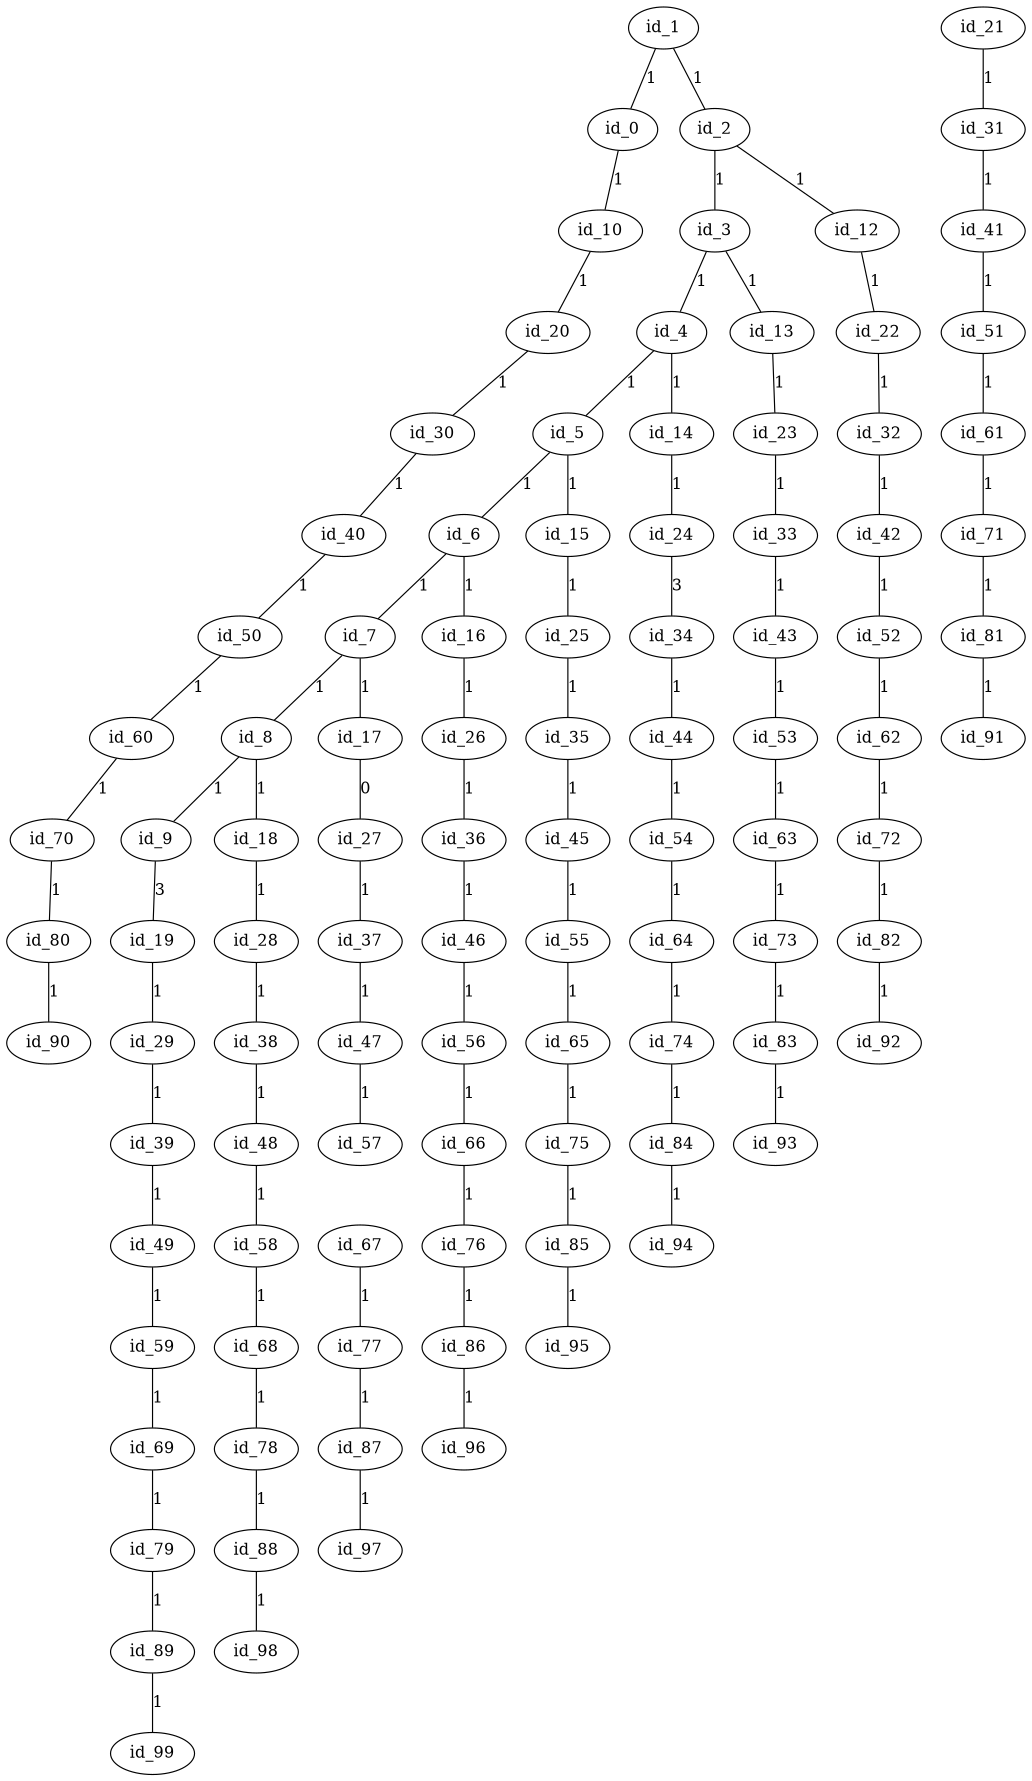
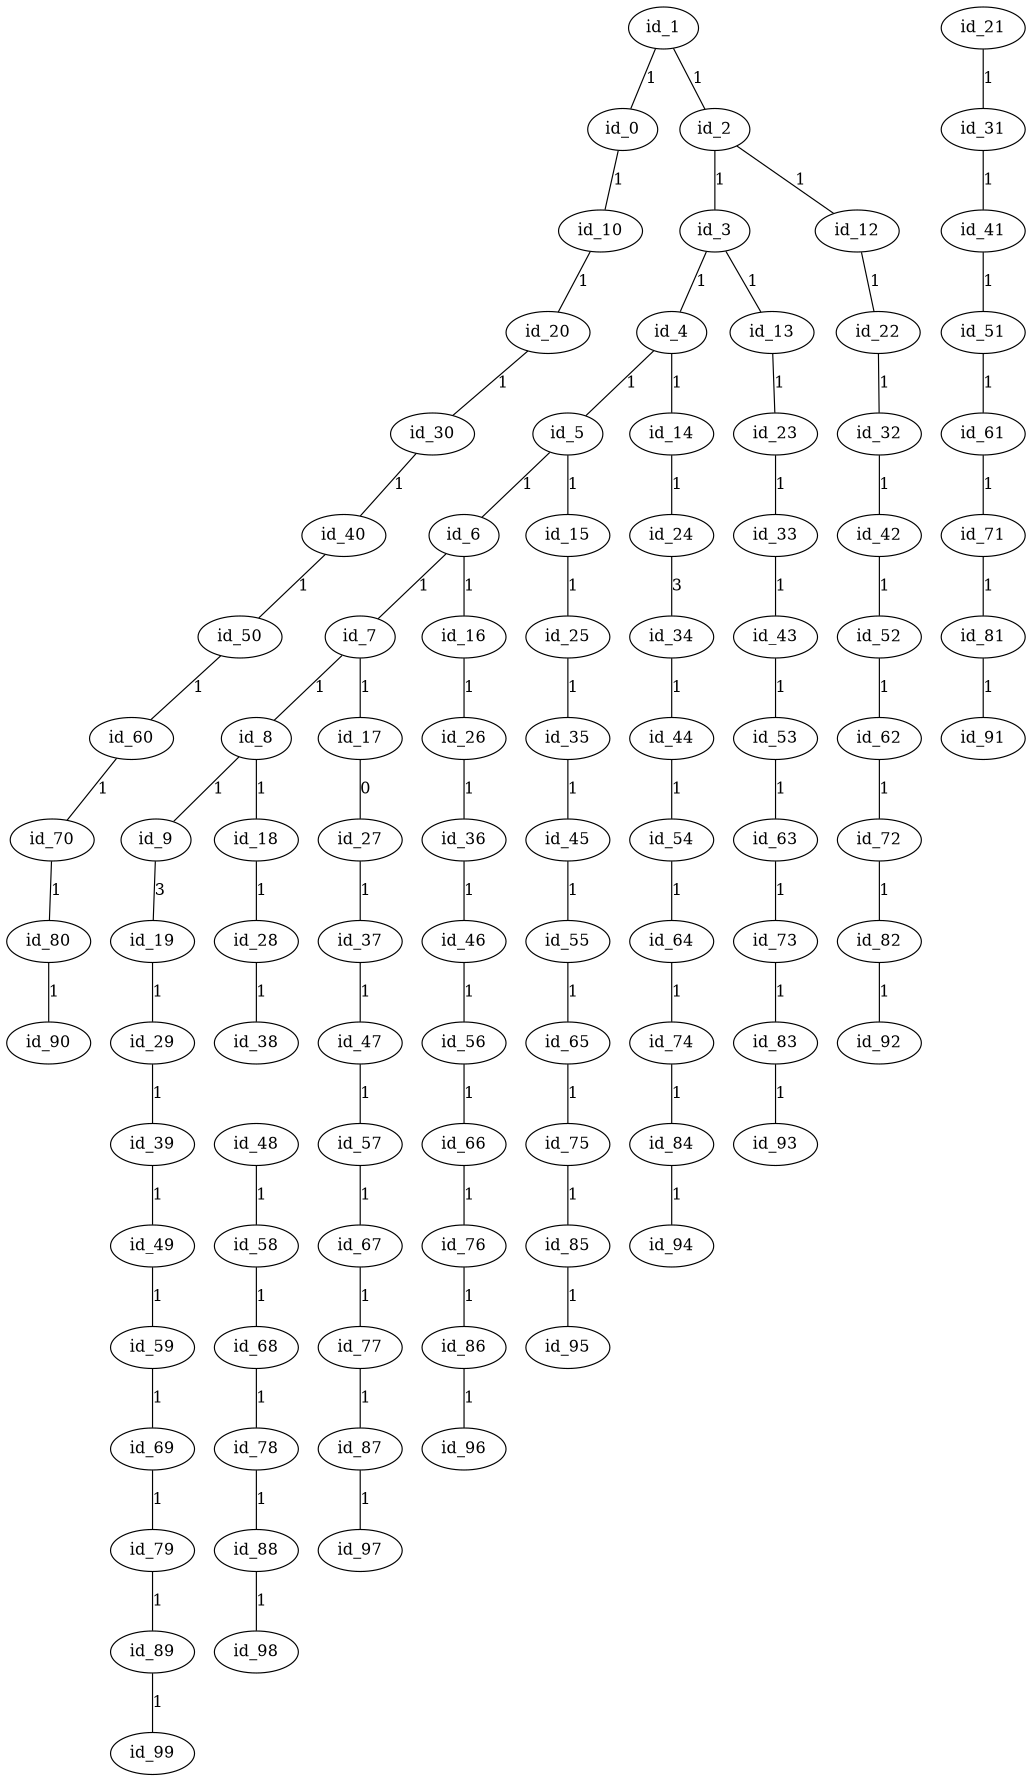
(256, 1094) -> none
none -> (360, 1195)
